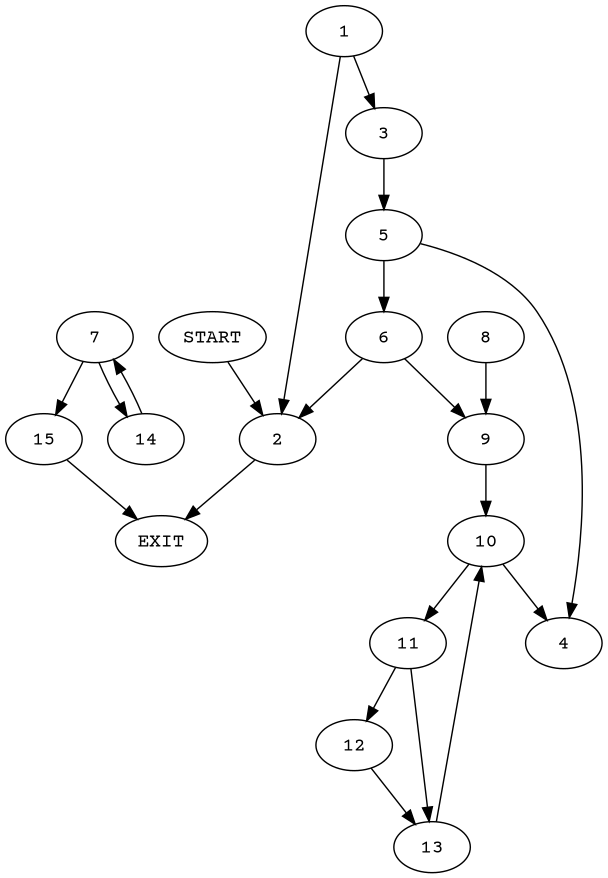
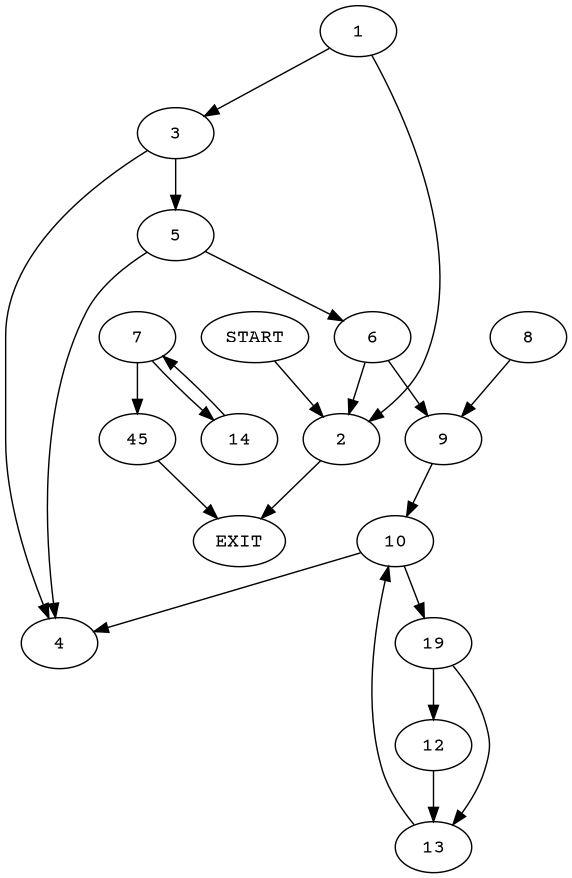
none -> (6, 352)
(44, 439) -> (137, 439)
(408, 643) -> (434, 643)
